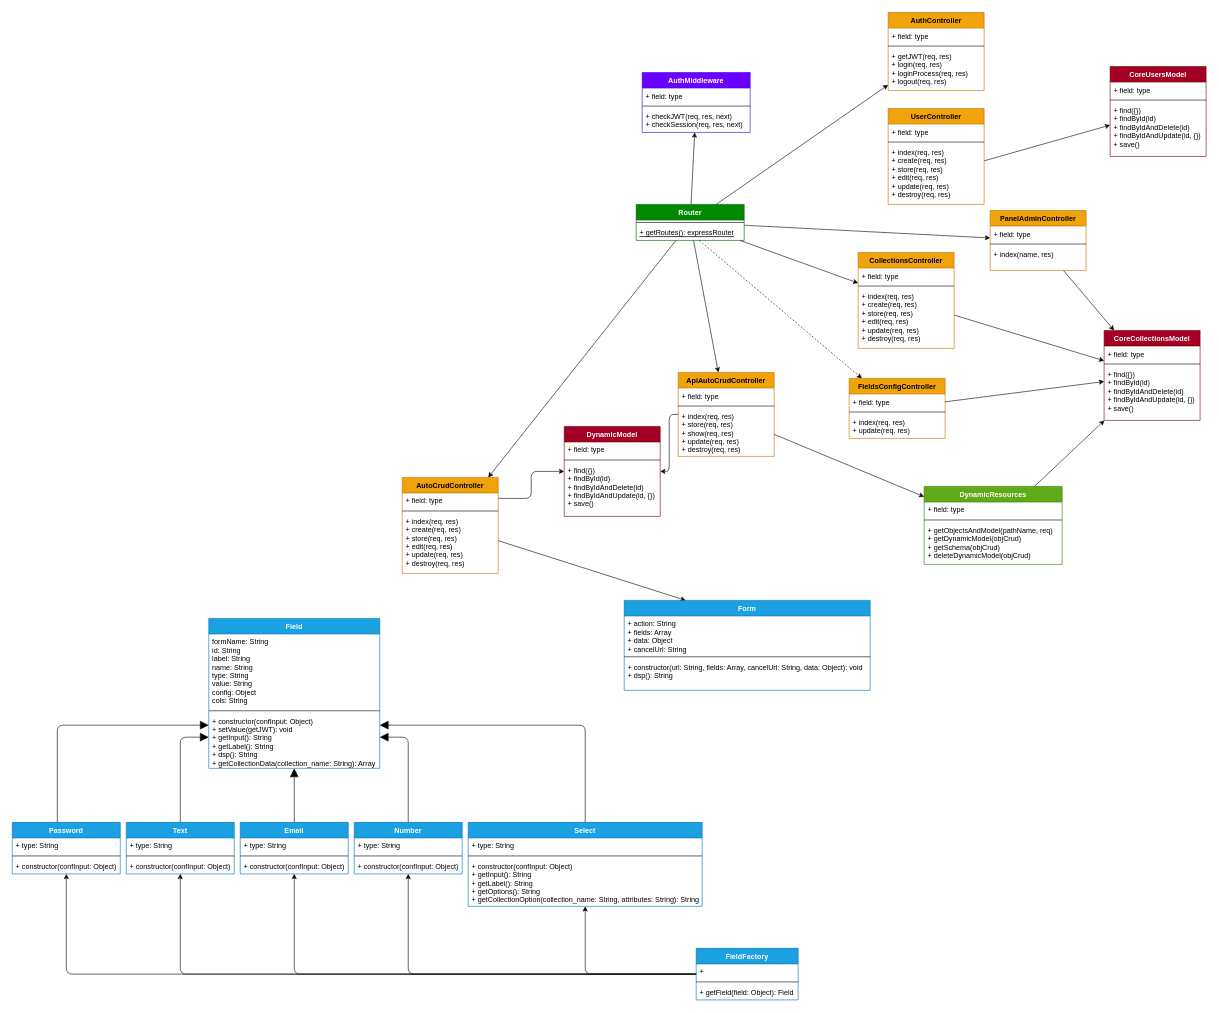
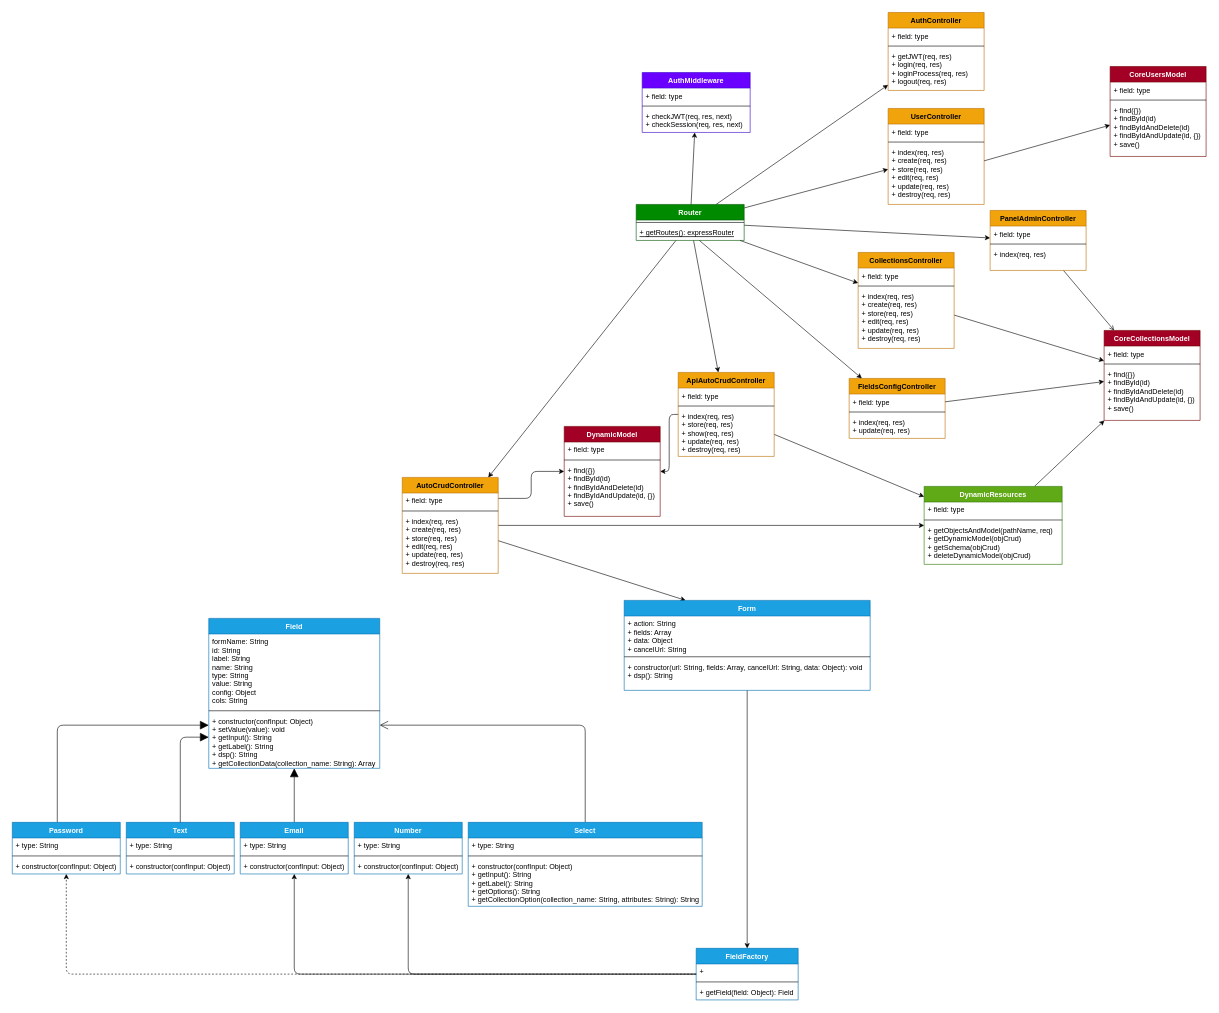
none -> (814, 189)
(1026, 254) -> (1024, 254)
(780, 308) -> (780, 308)
(1111, 326) -> (1111, 327)
none -> (710, 525)
(274, 721) -> (274, 721)
(389, 725) -> (386, 725)
(405, 738) -> none
none -> (747, 942)
(180, 969) -> none
(586, 970) -> none
(76, 974) -> (76, 974)
